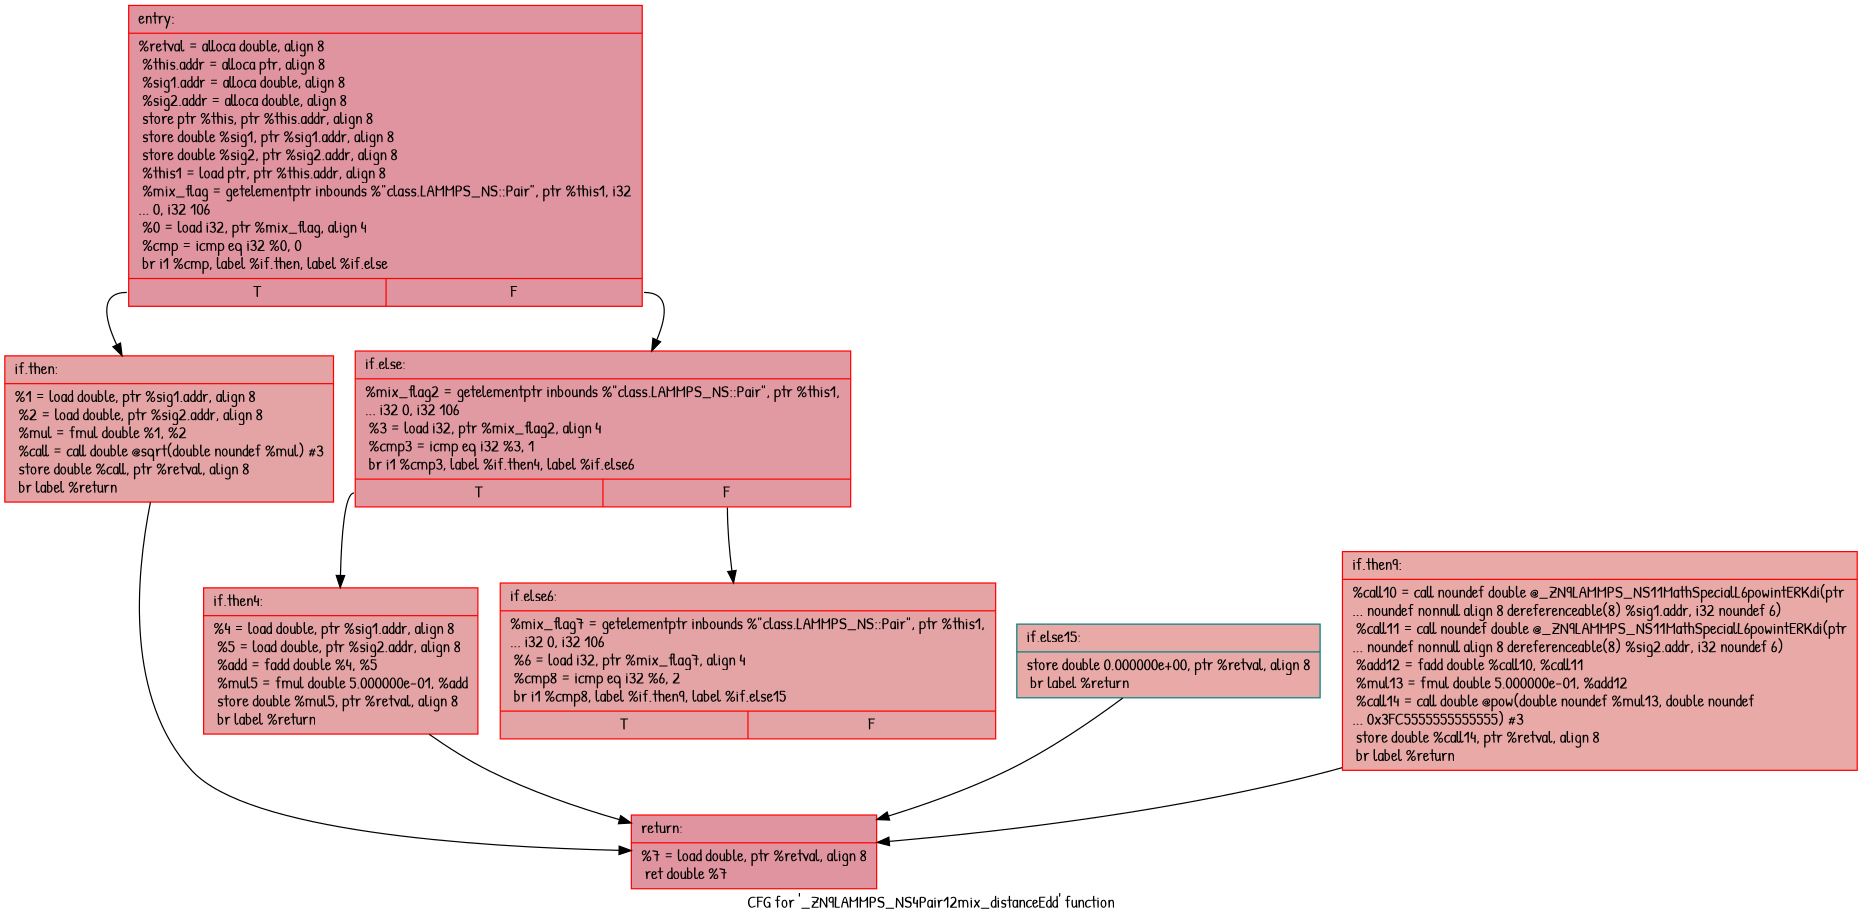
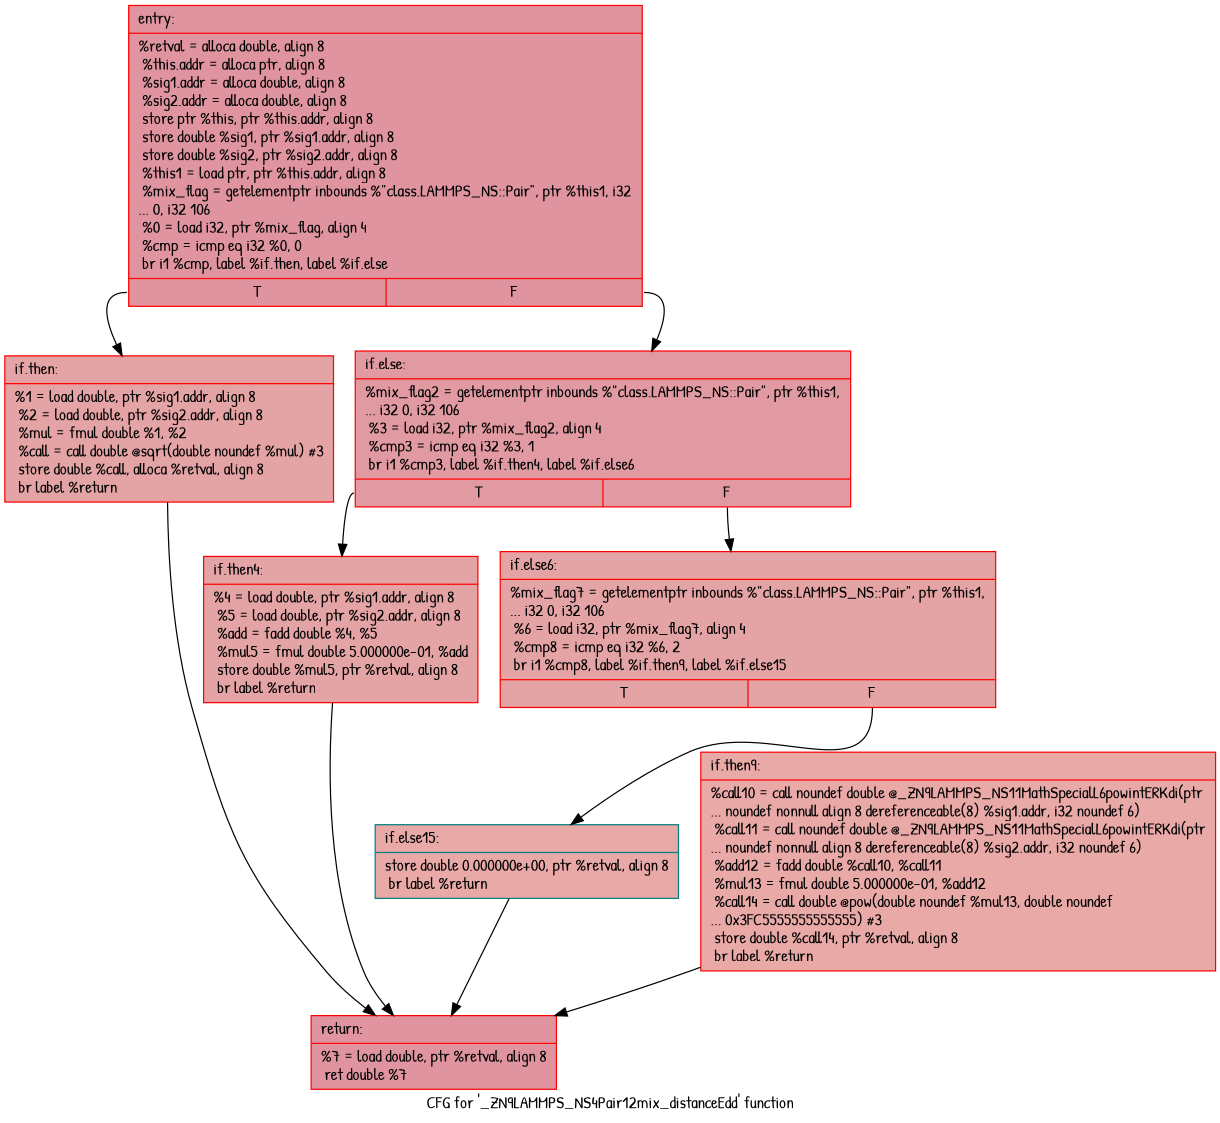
(132, 469) -> (140, 469)
none -> (730, 743)
